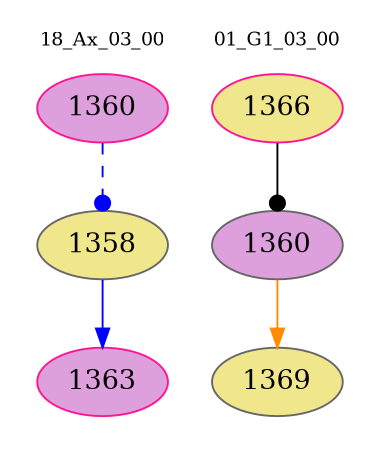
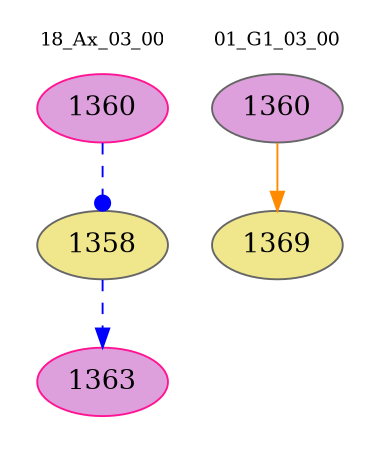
(277, 108) -> none
(103, 304) -> (103, 304)
